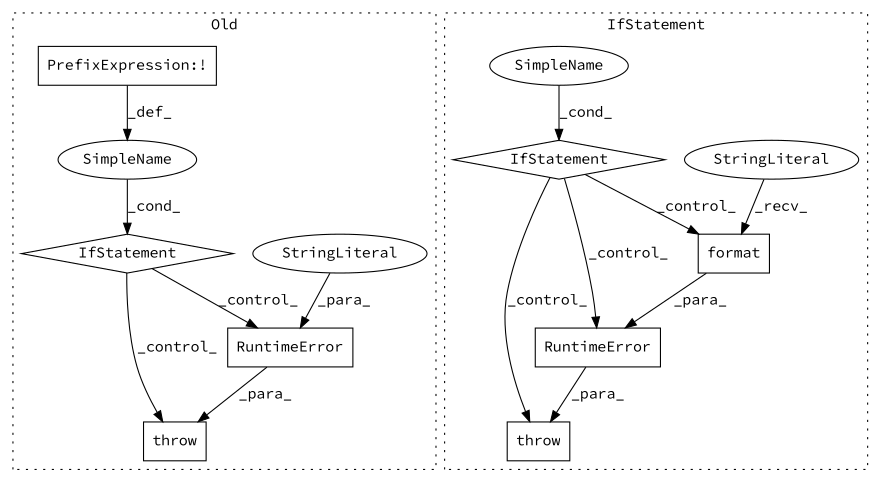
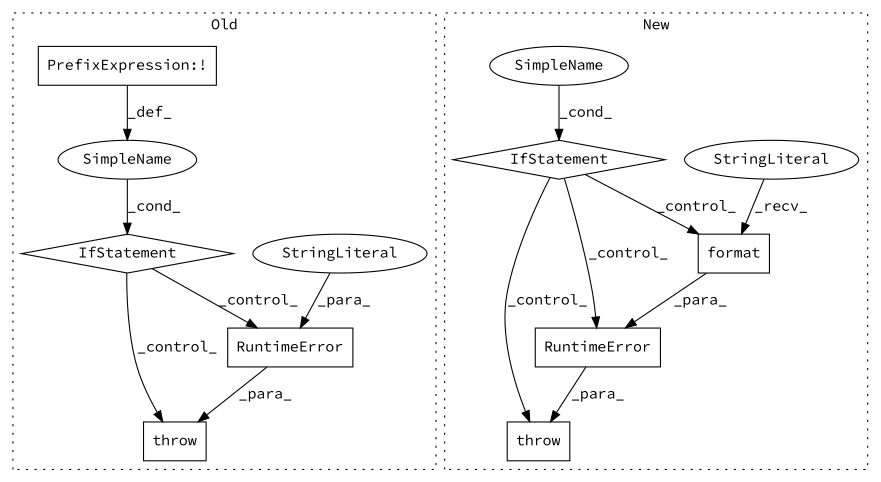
(656, 25) -> (656, 25)
